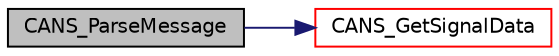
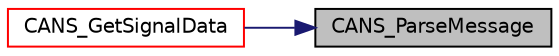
(270, 28) -> (270, 28)
